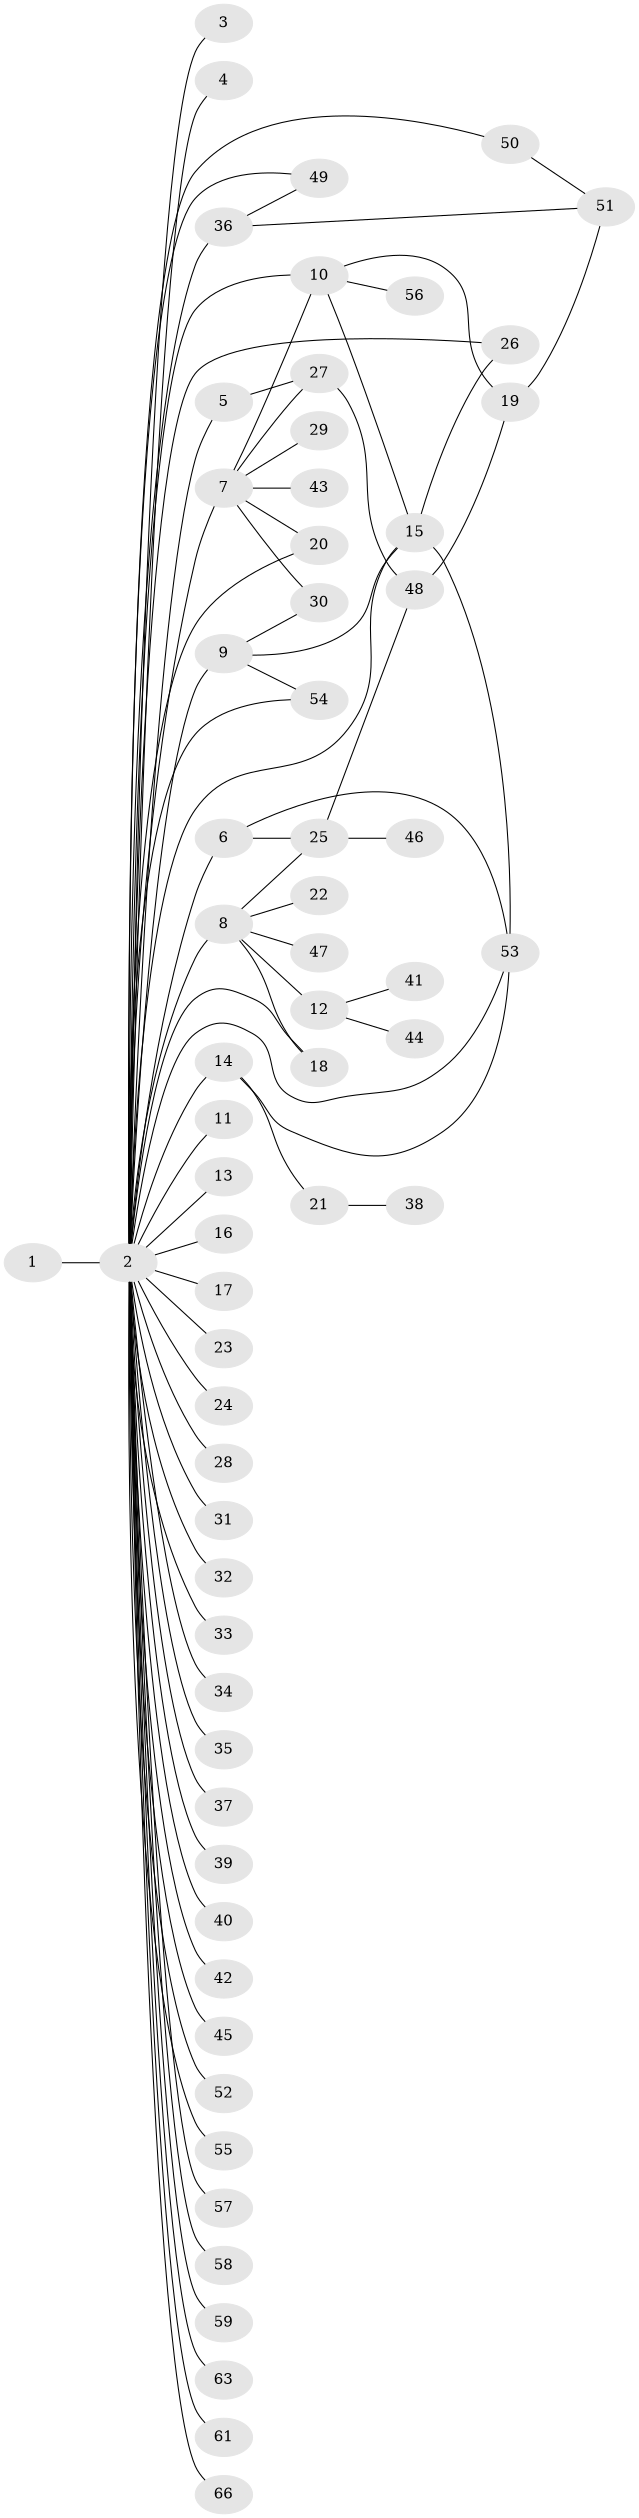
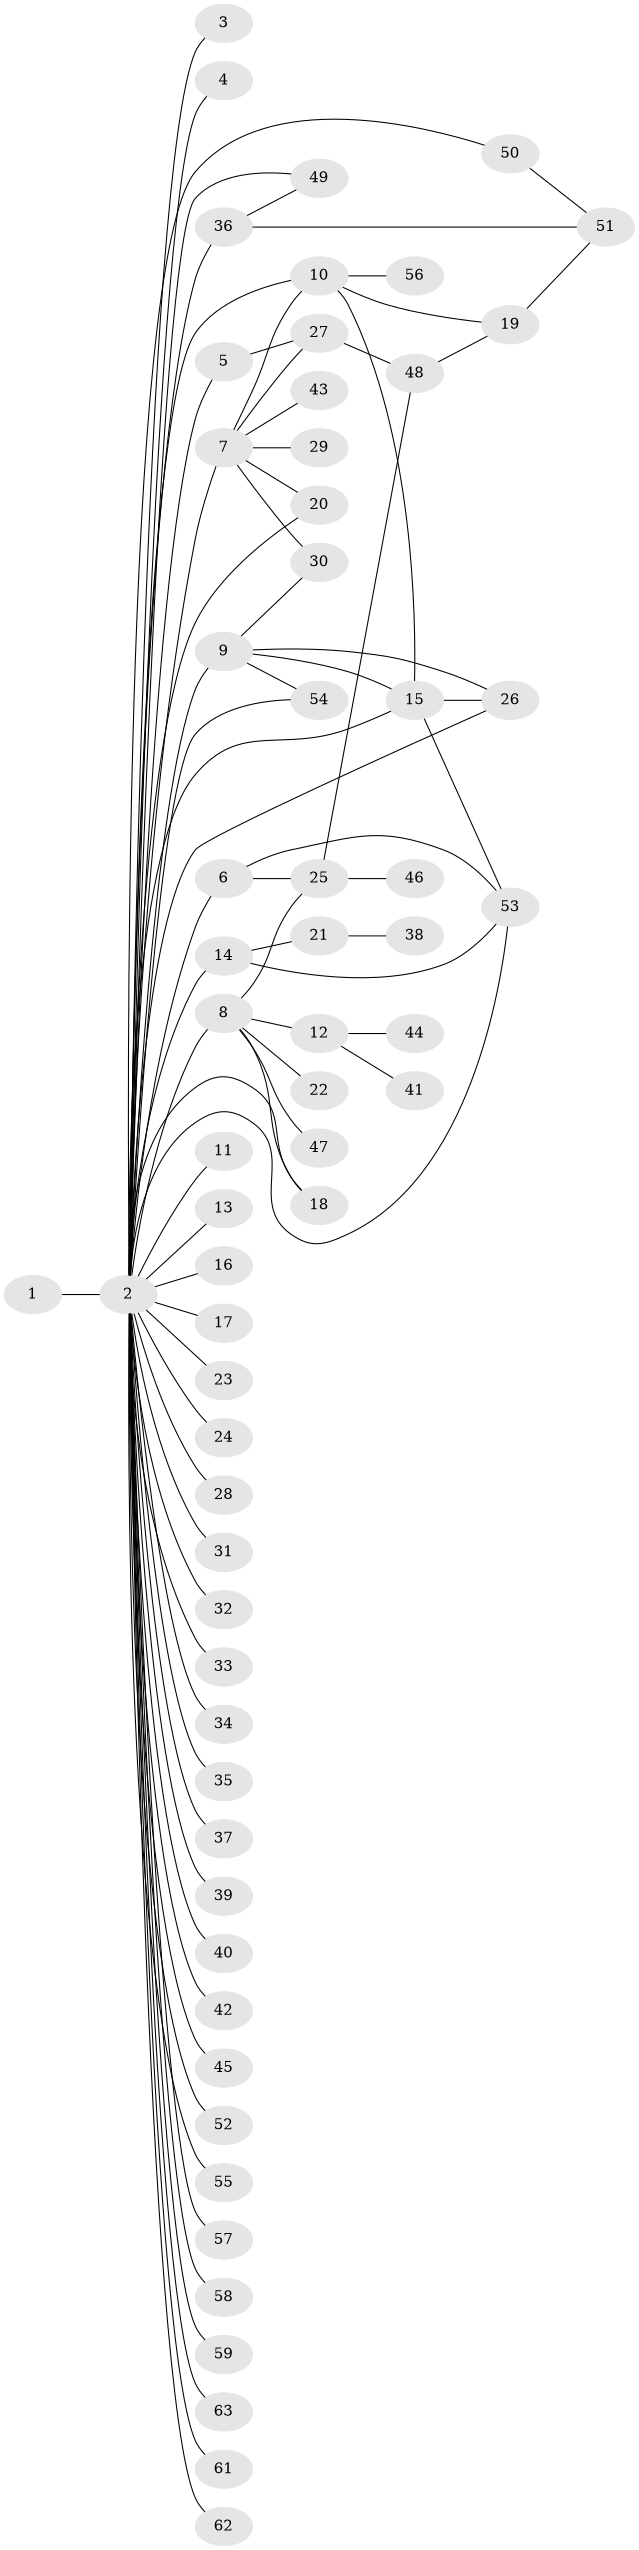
none -> (373, 654)
(224, 2495) -> (224, 2527)
